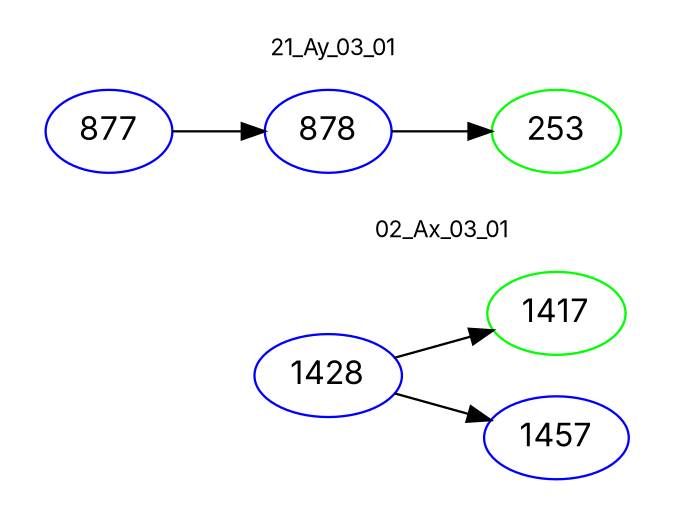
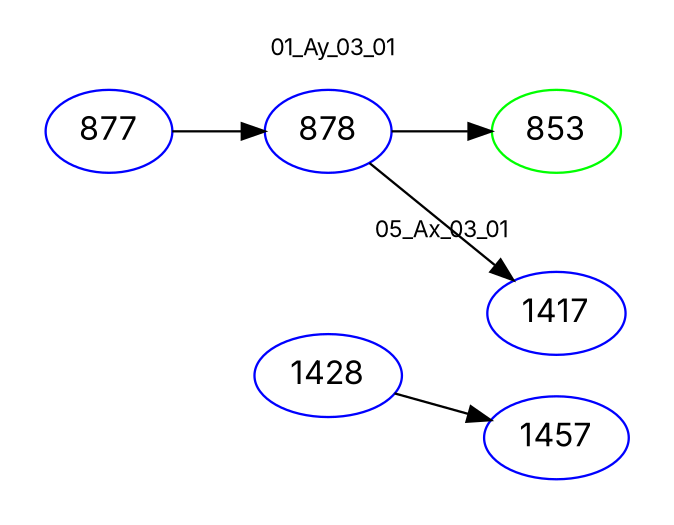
(334, 50) -> (334, 50)
(556, 131) -> (556, 131)
(442, 232) -> (442, 232)
(556, 313) -> (556, 313)
(433, 347) -> (445, 224)
